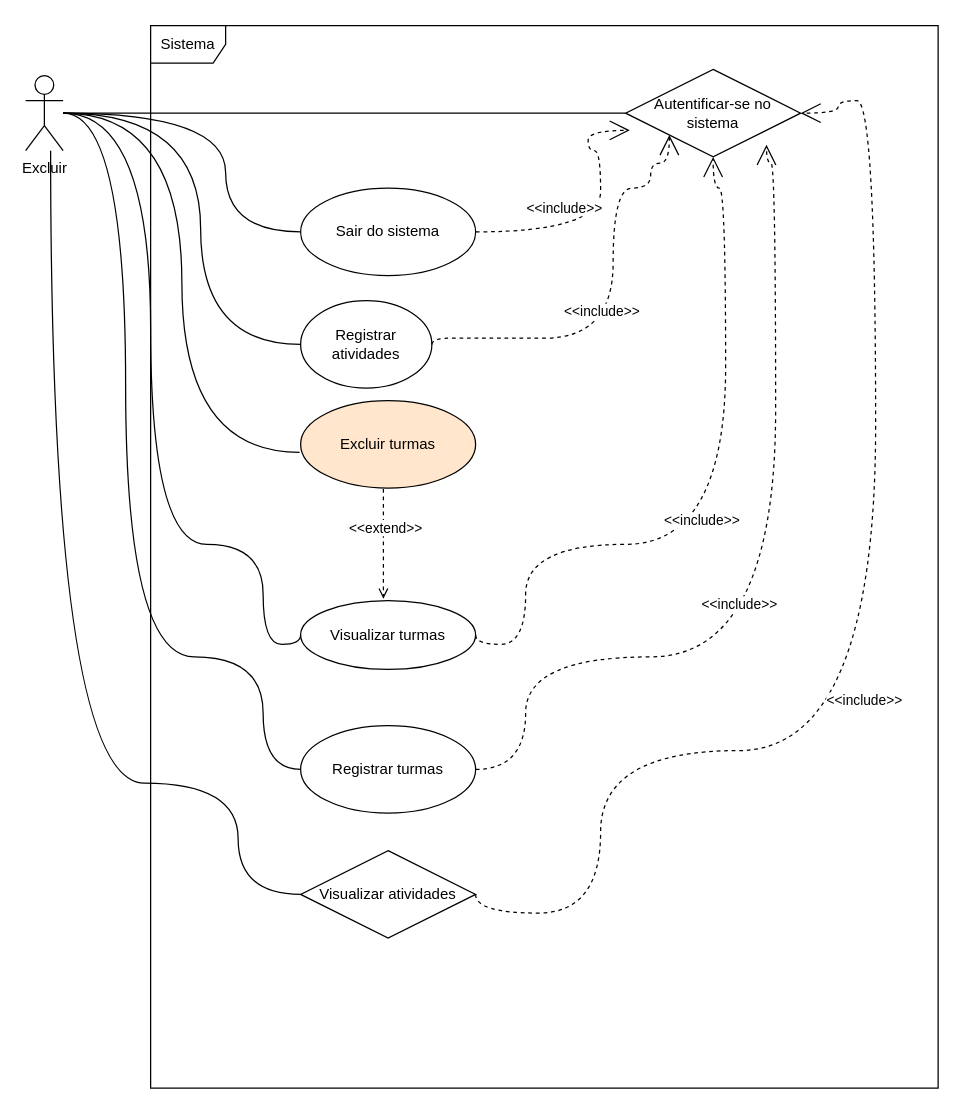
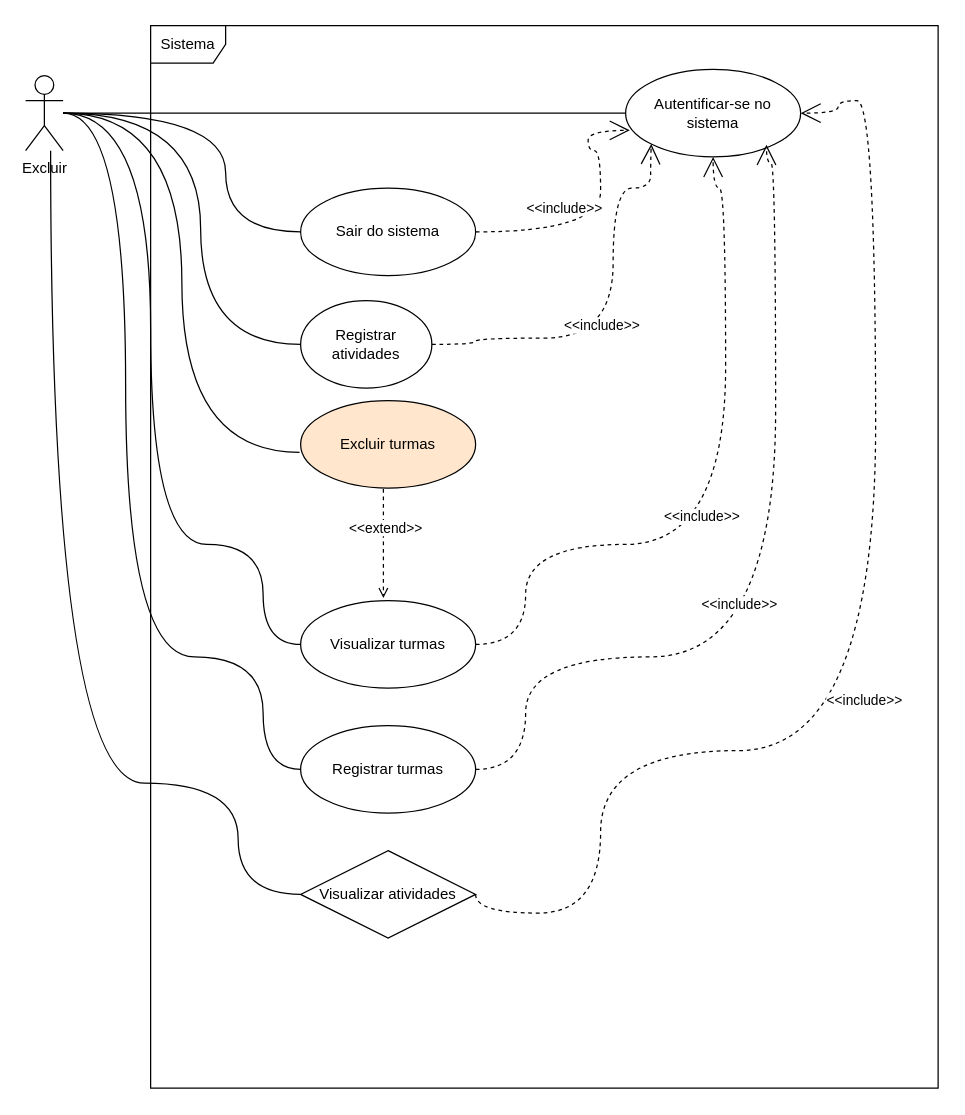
(713, 113) -> (713, 113)
(388, 635) -> (388, 644)
